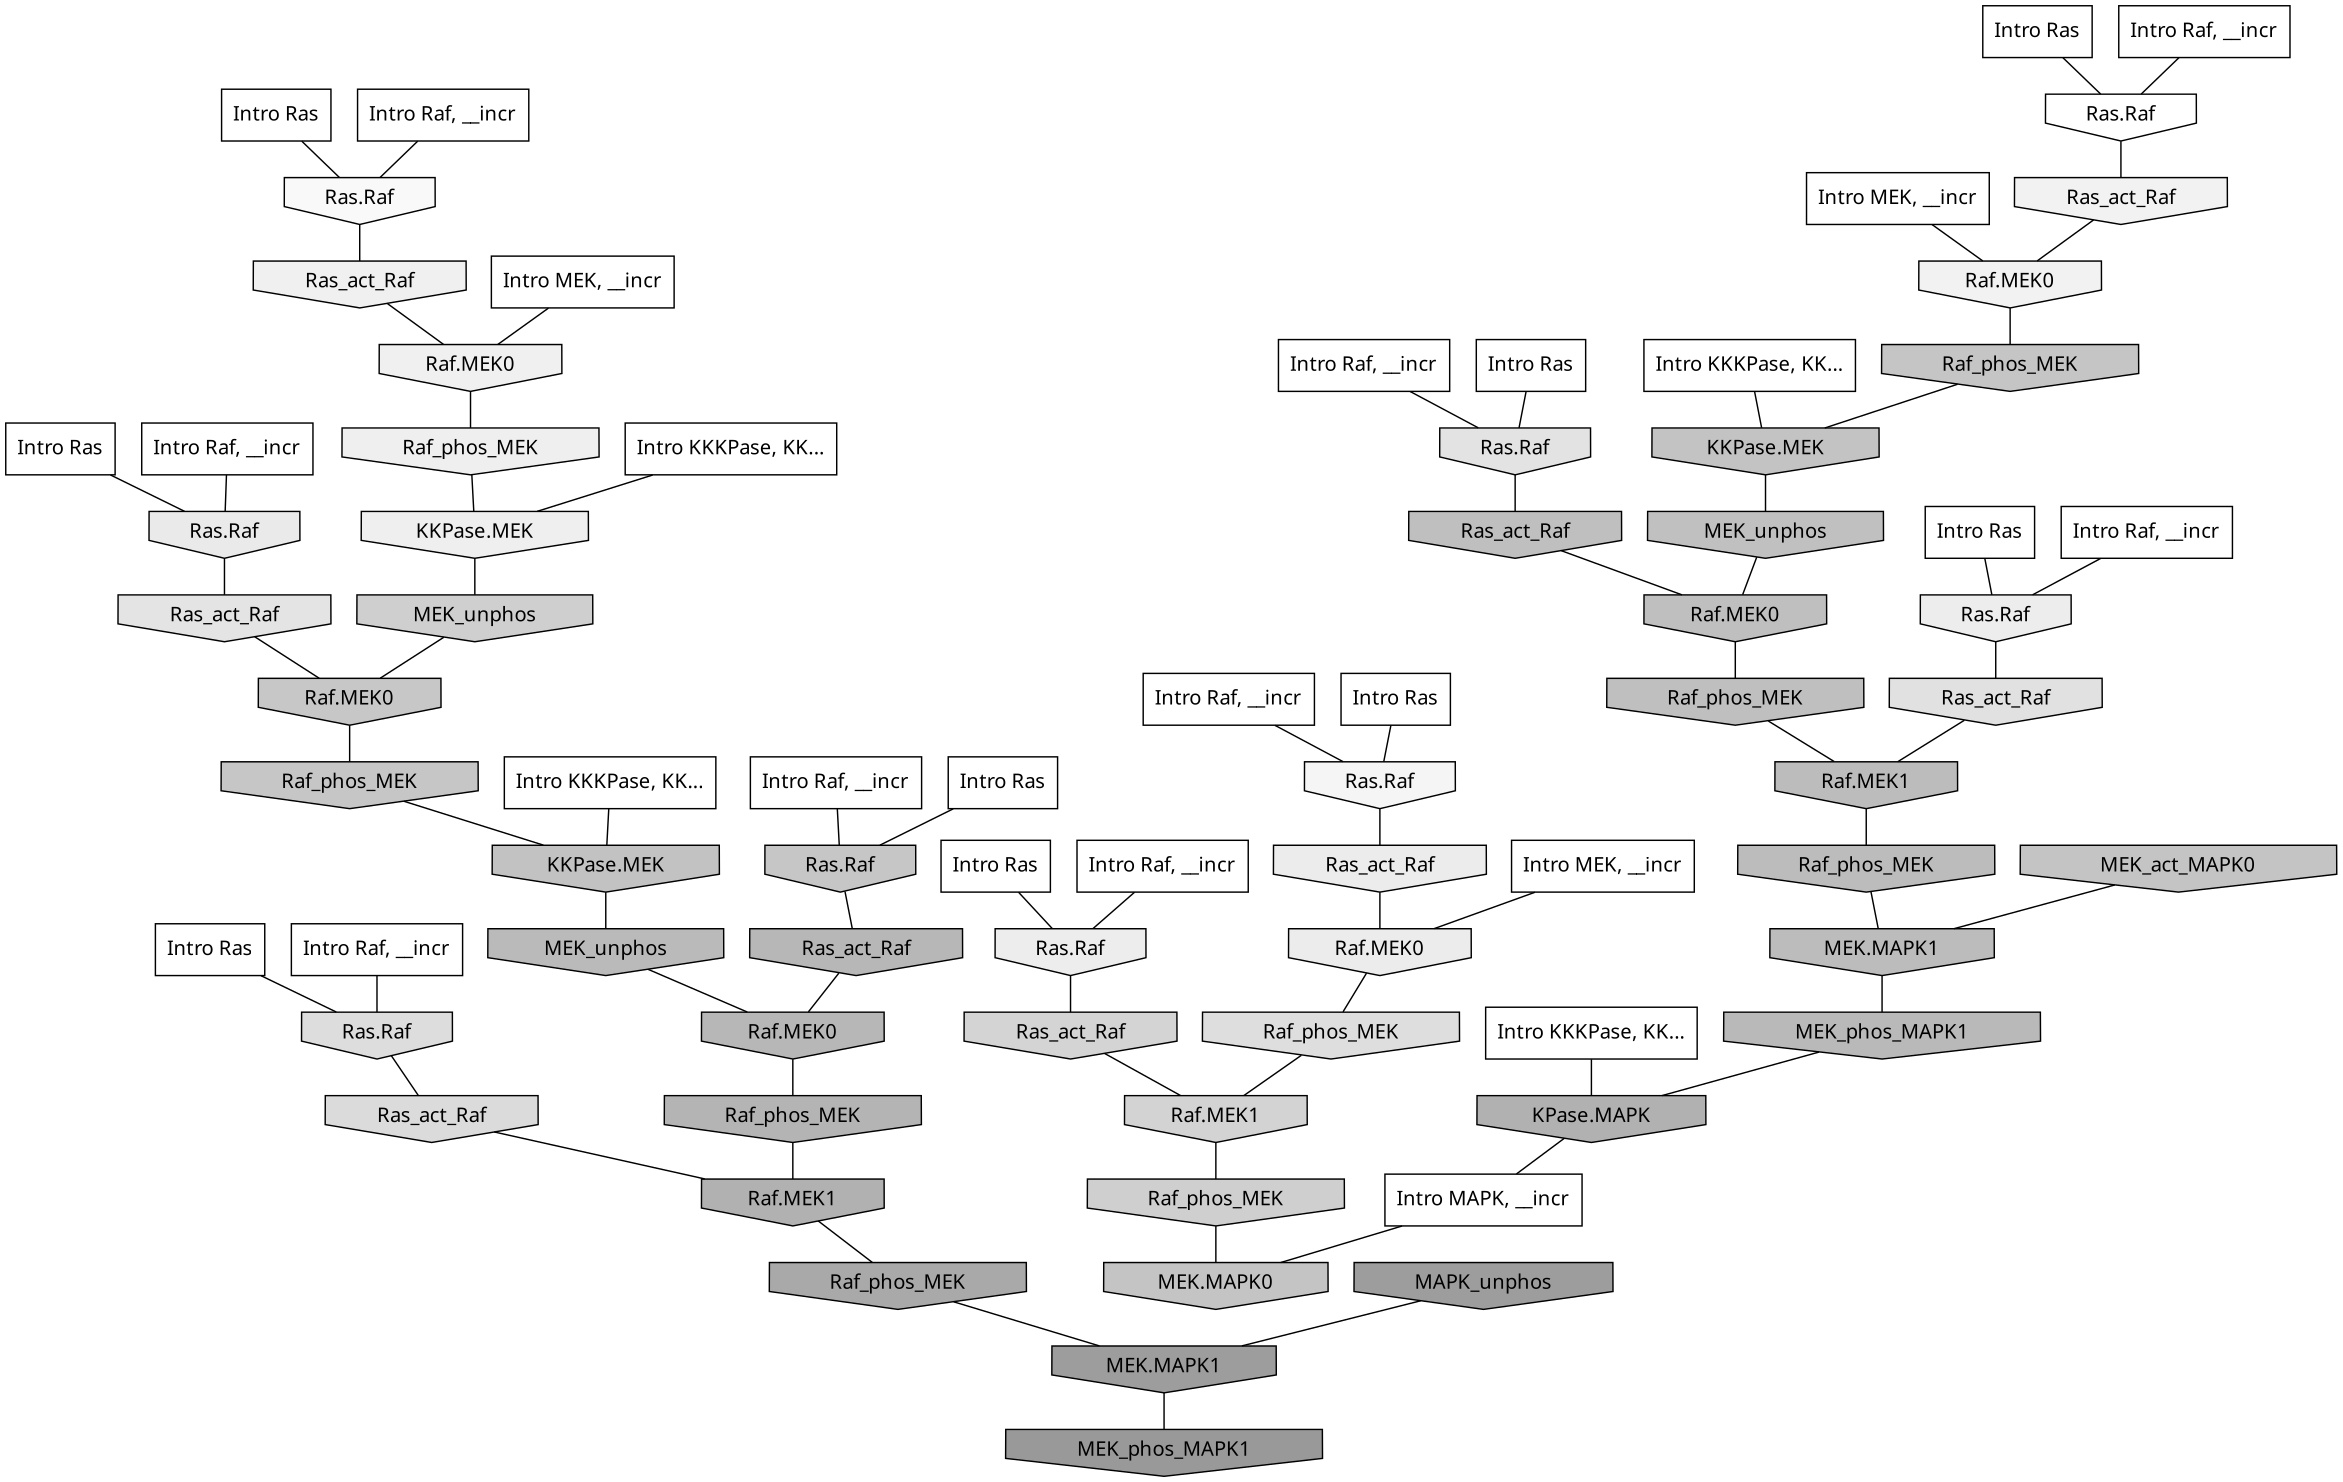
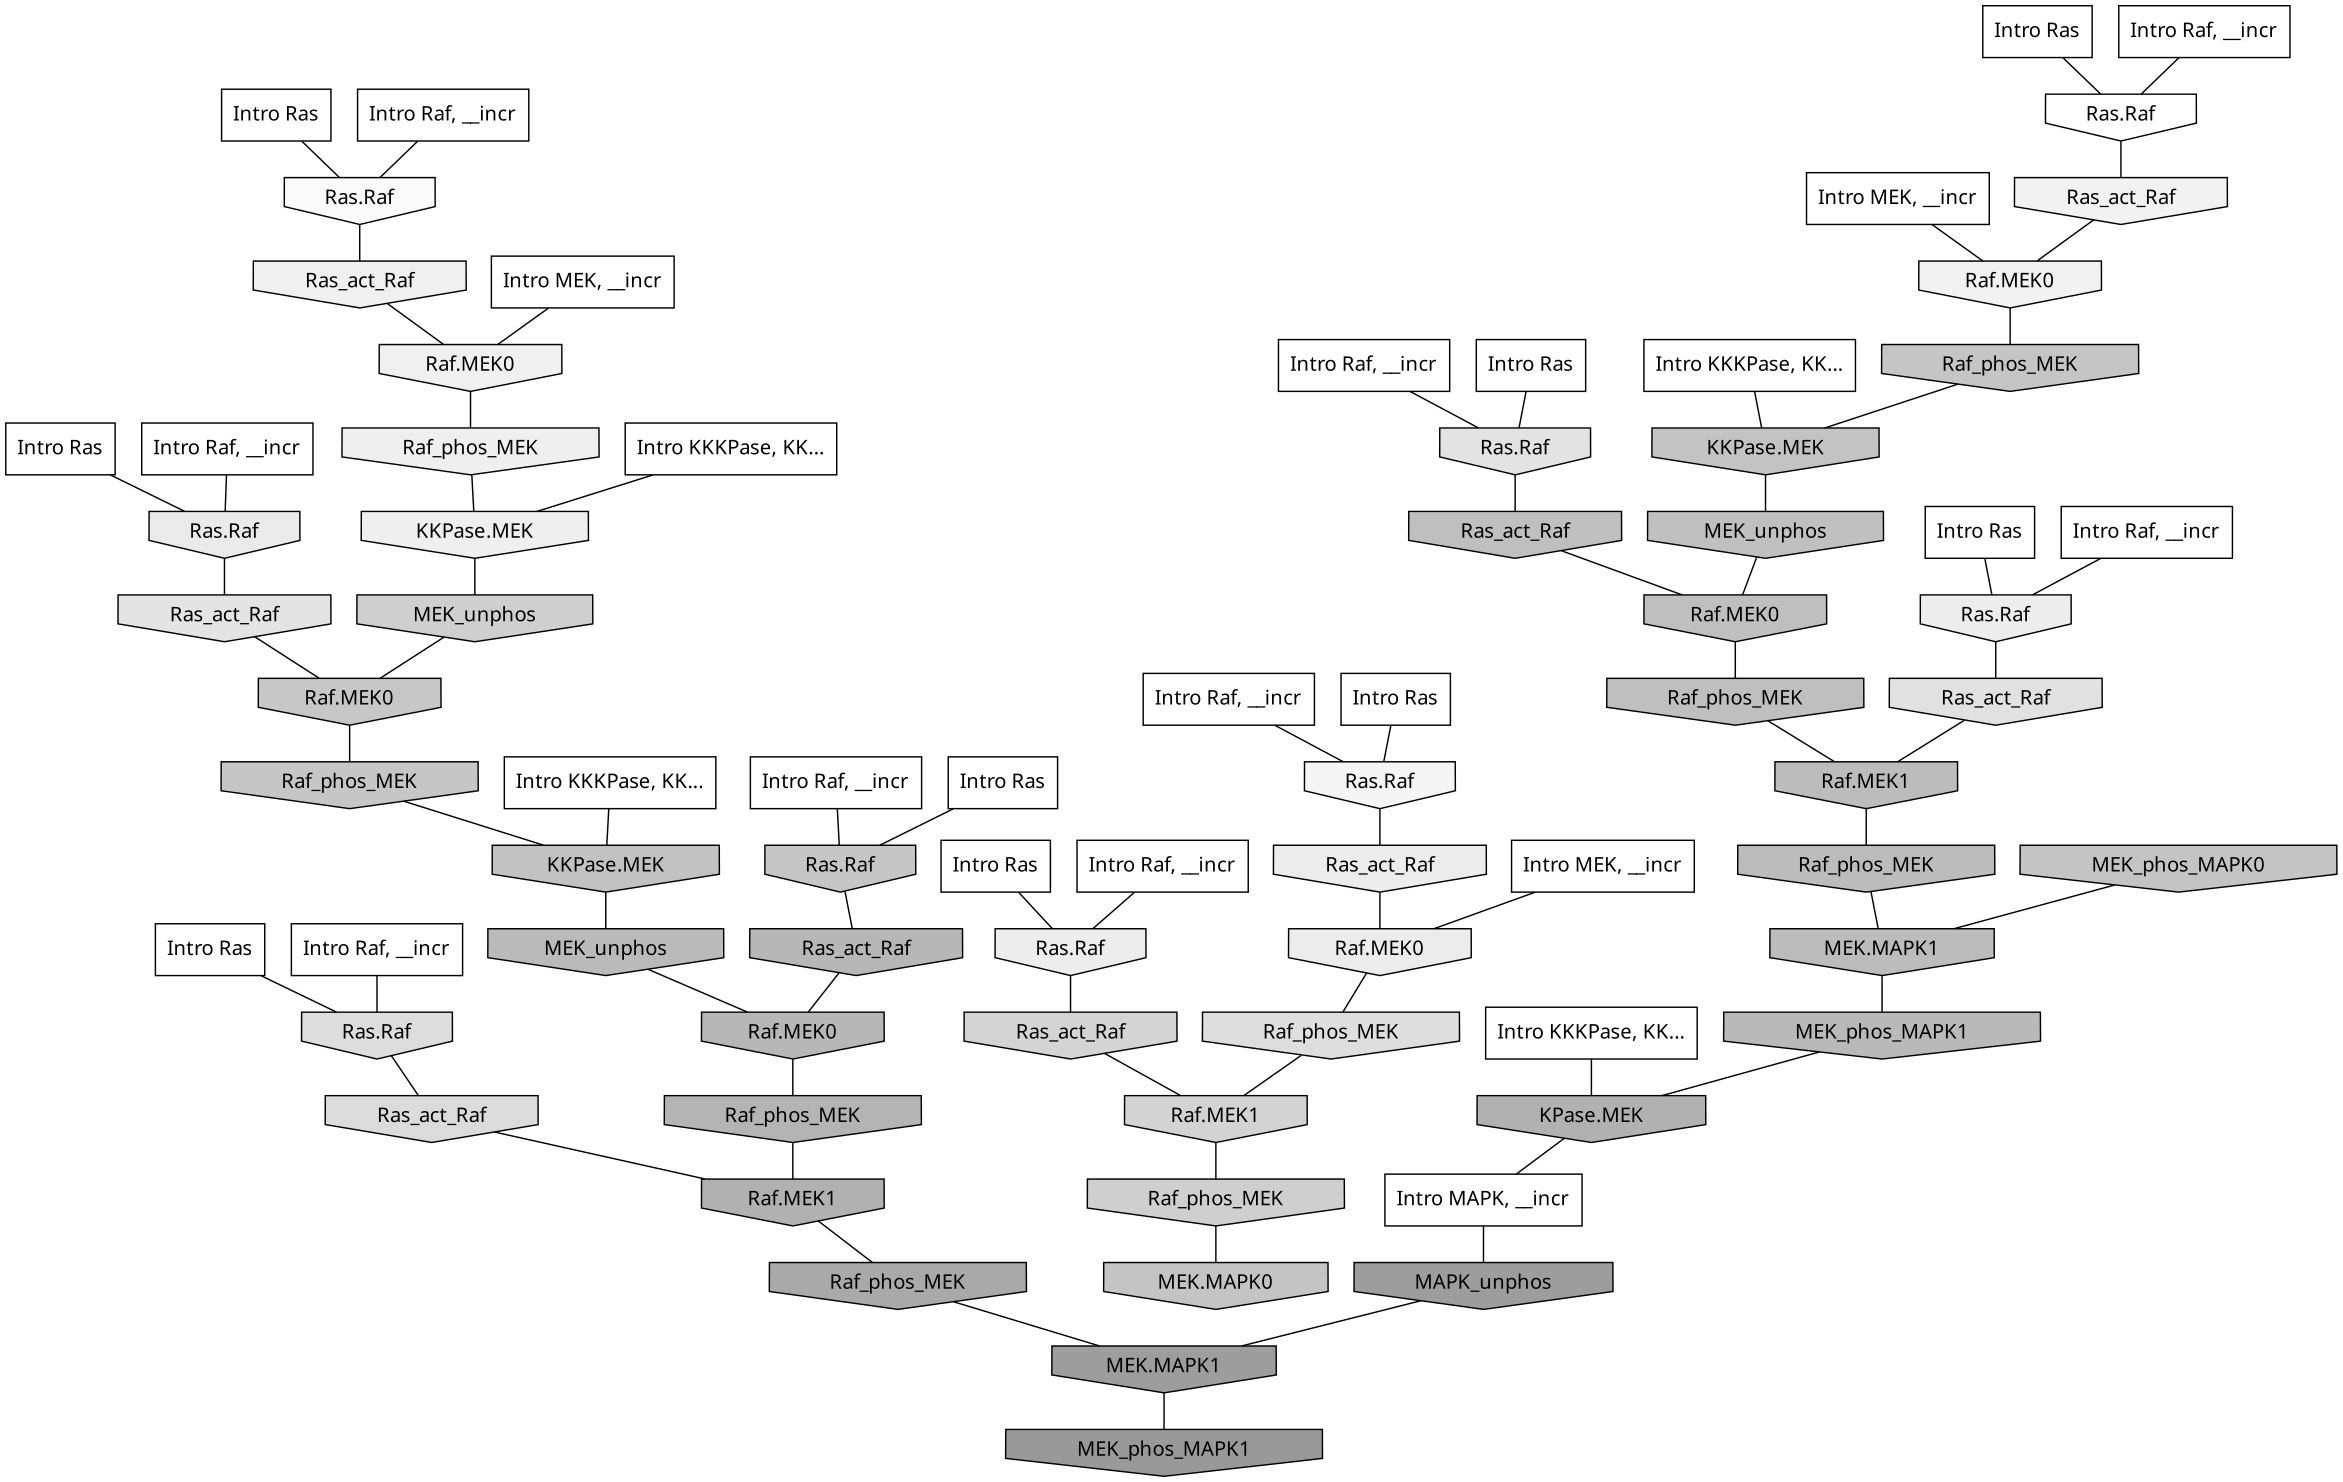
(2178, 866) -> (2178, 866)
(1591, 1117) -> (1591, 1117)
(1341, 1244) -> (1483, 1244)
